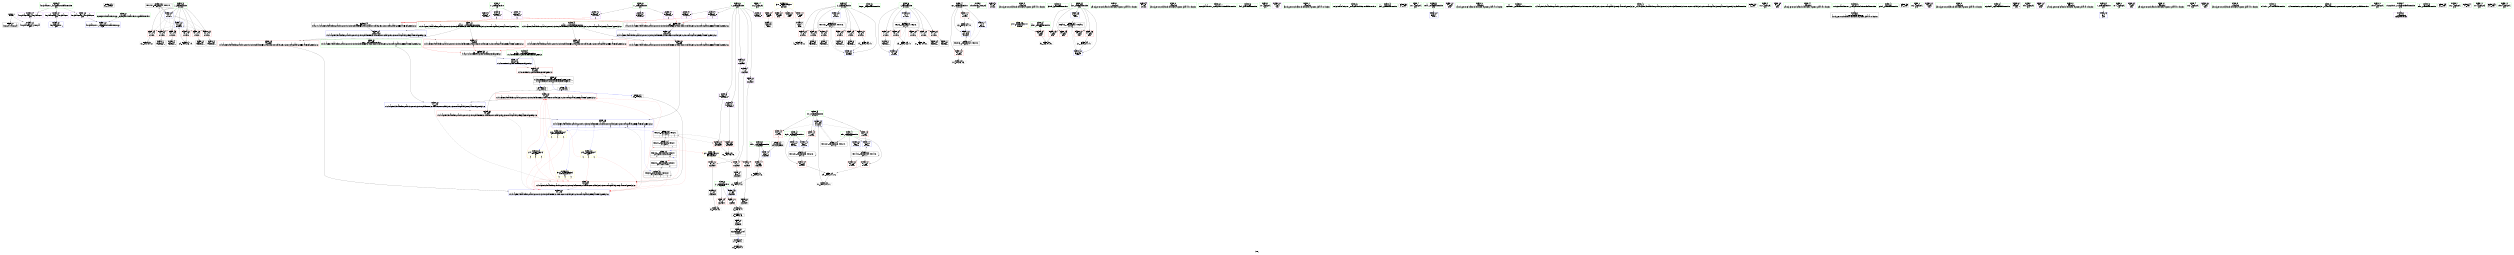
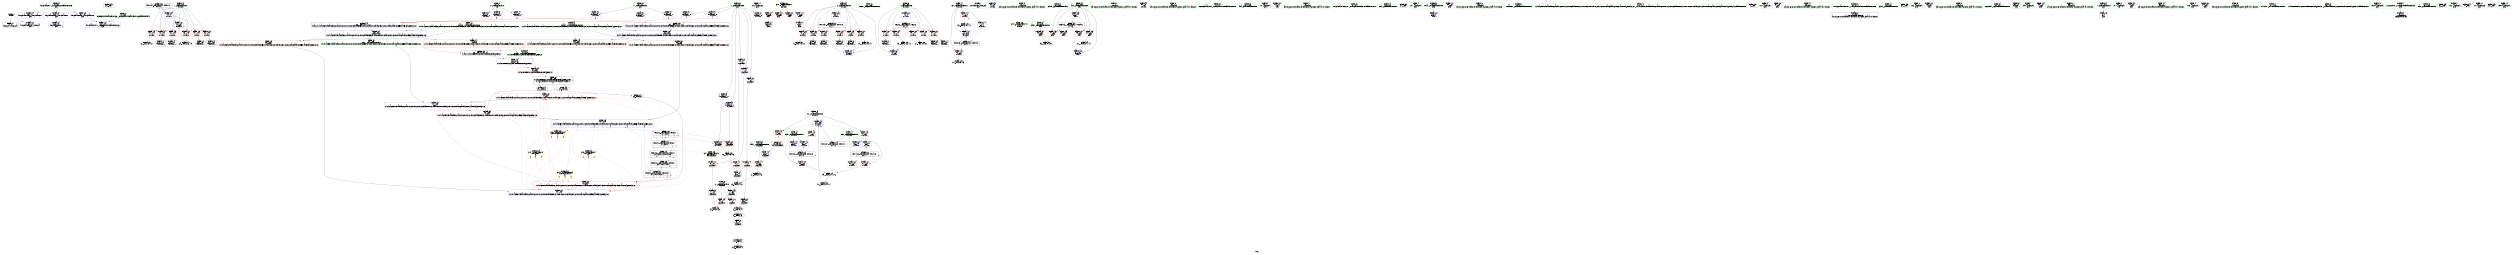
(109, 6) -> (109, 6)
(738, 232) -> none
